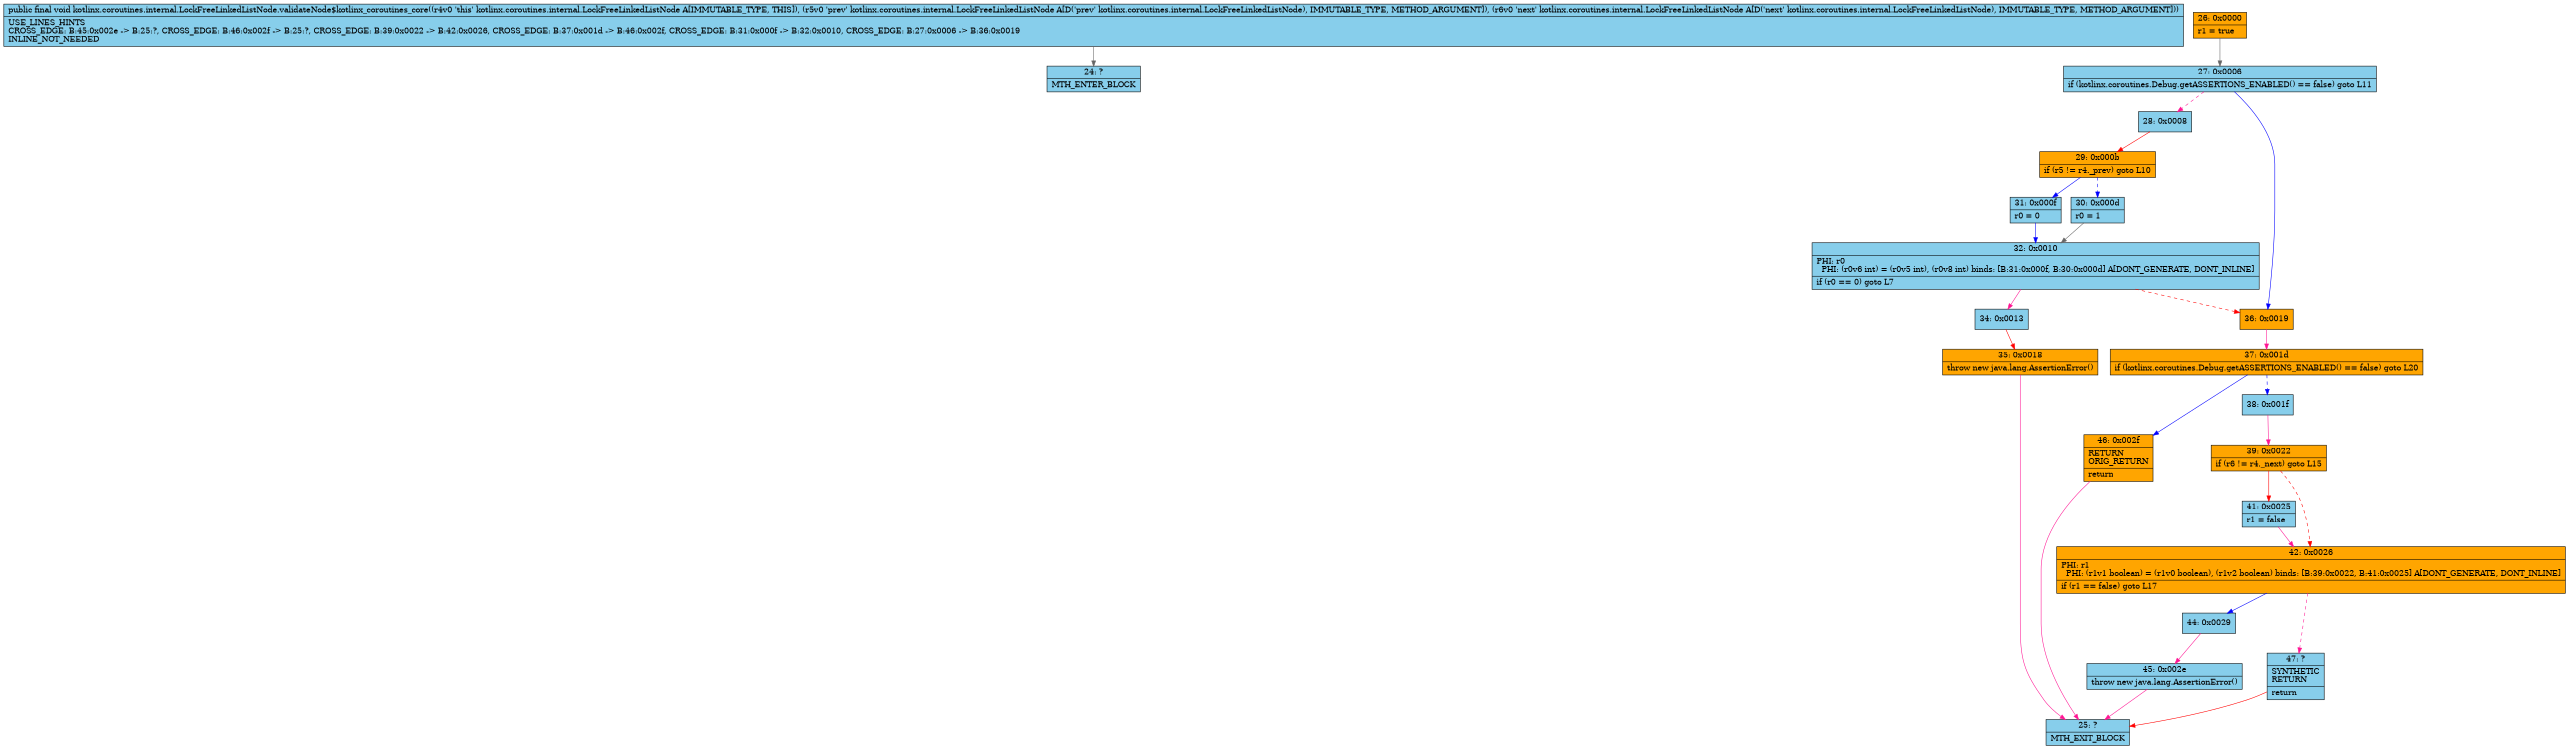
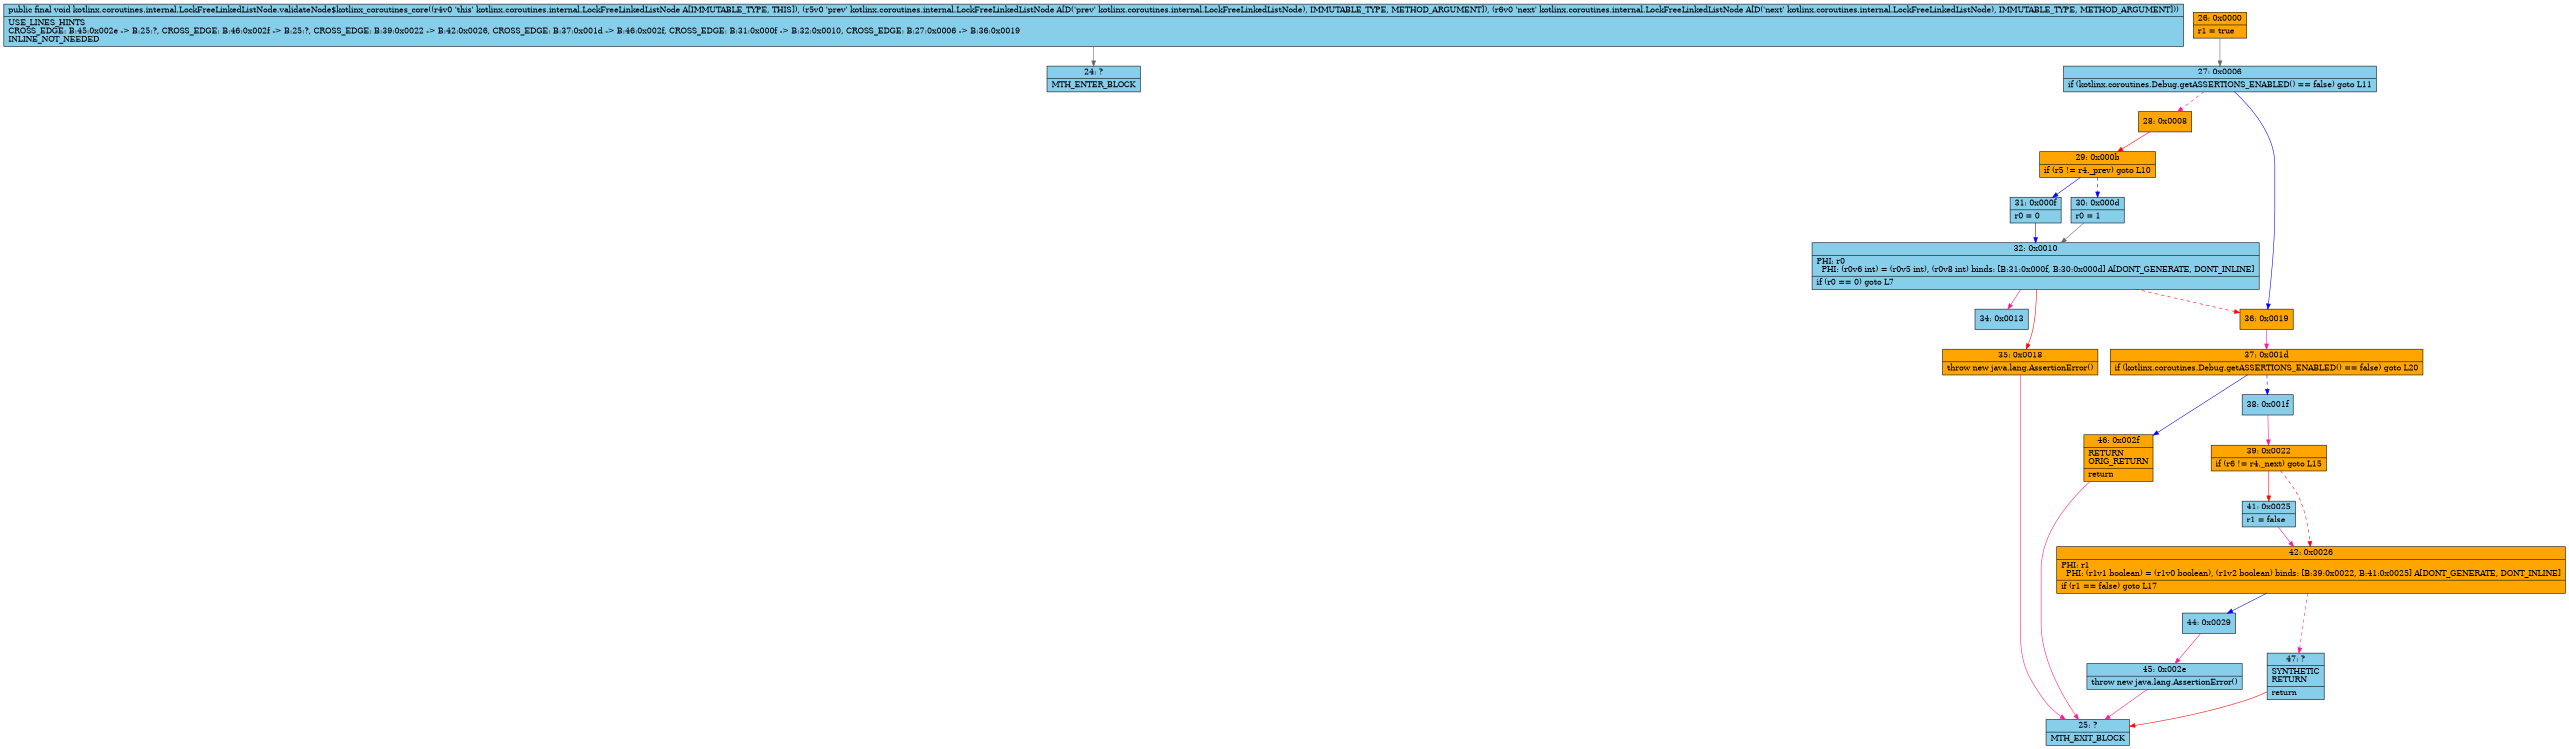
(2165, 122) -> (2165, 122)
(2009, 337) -> (2035, 317)
